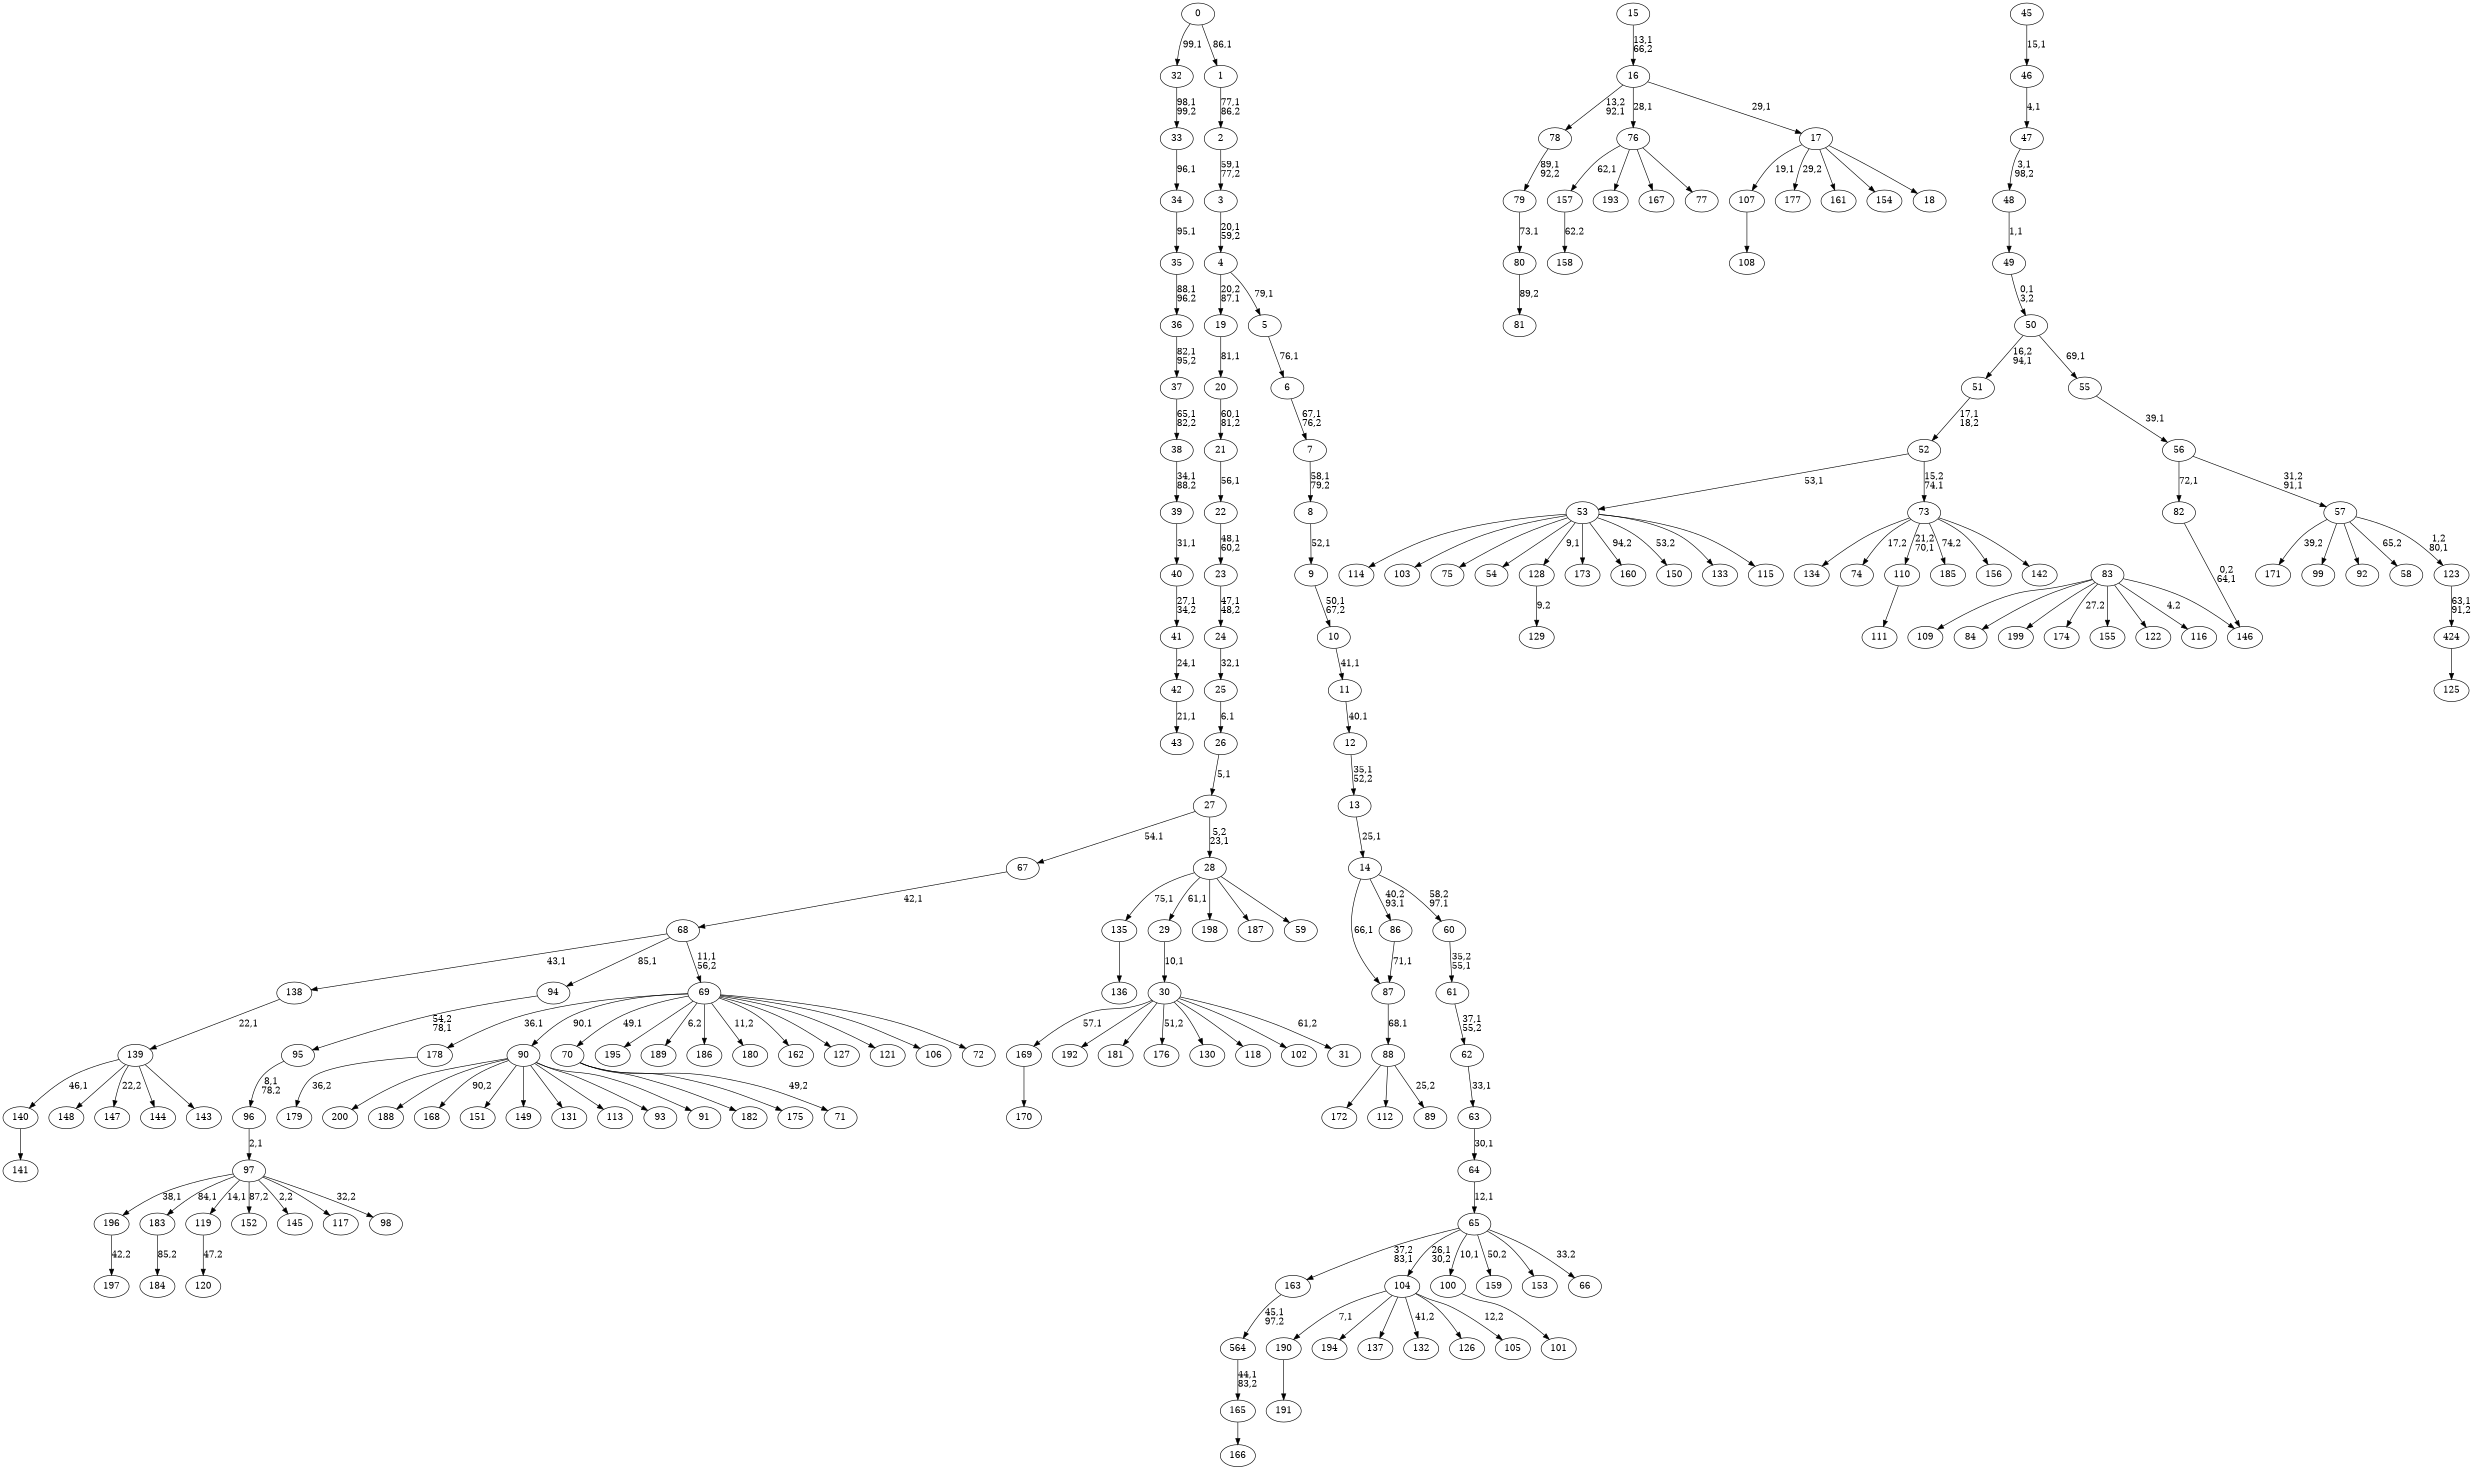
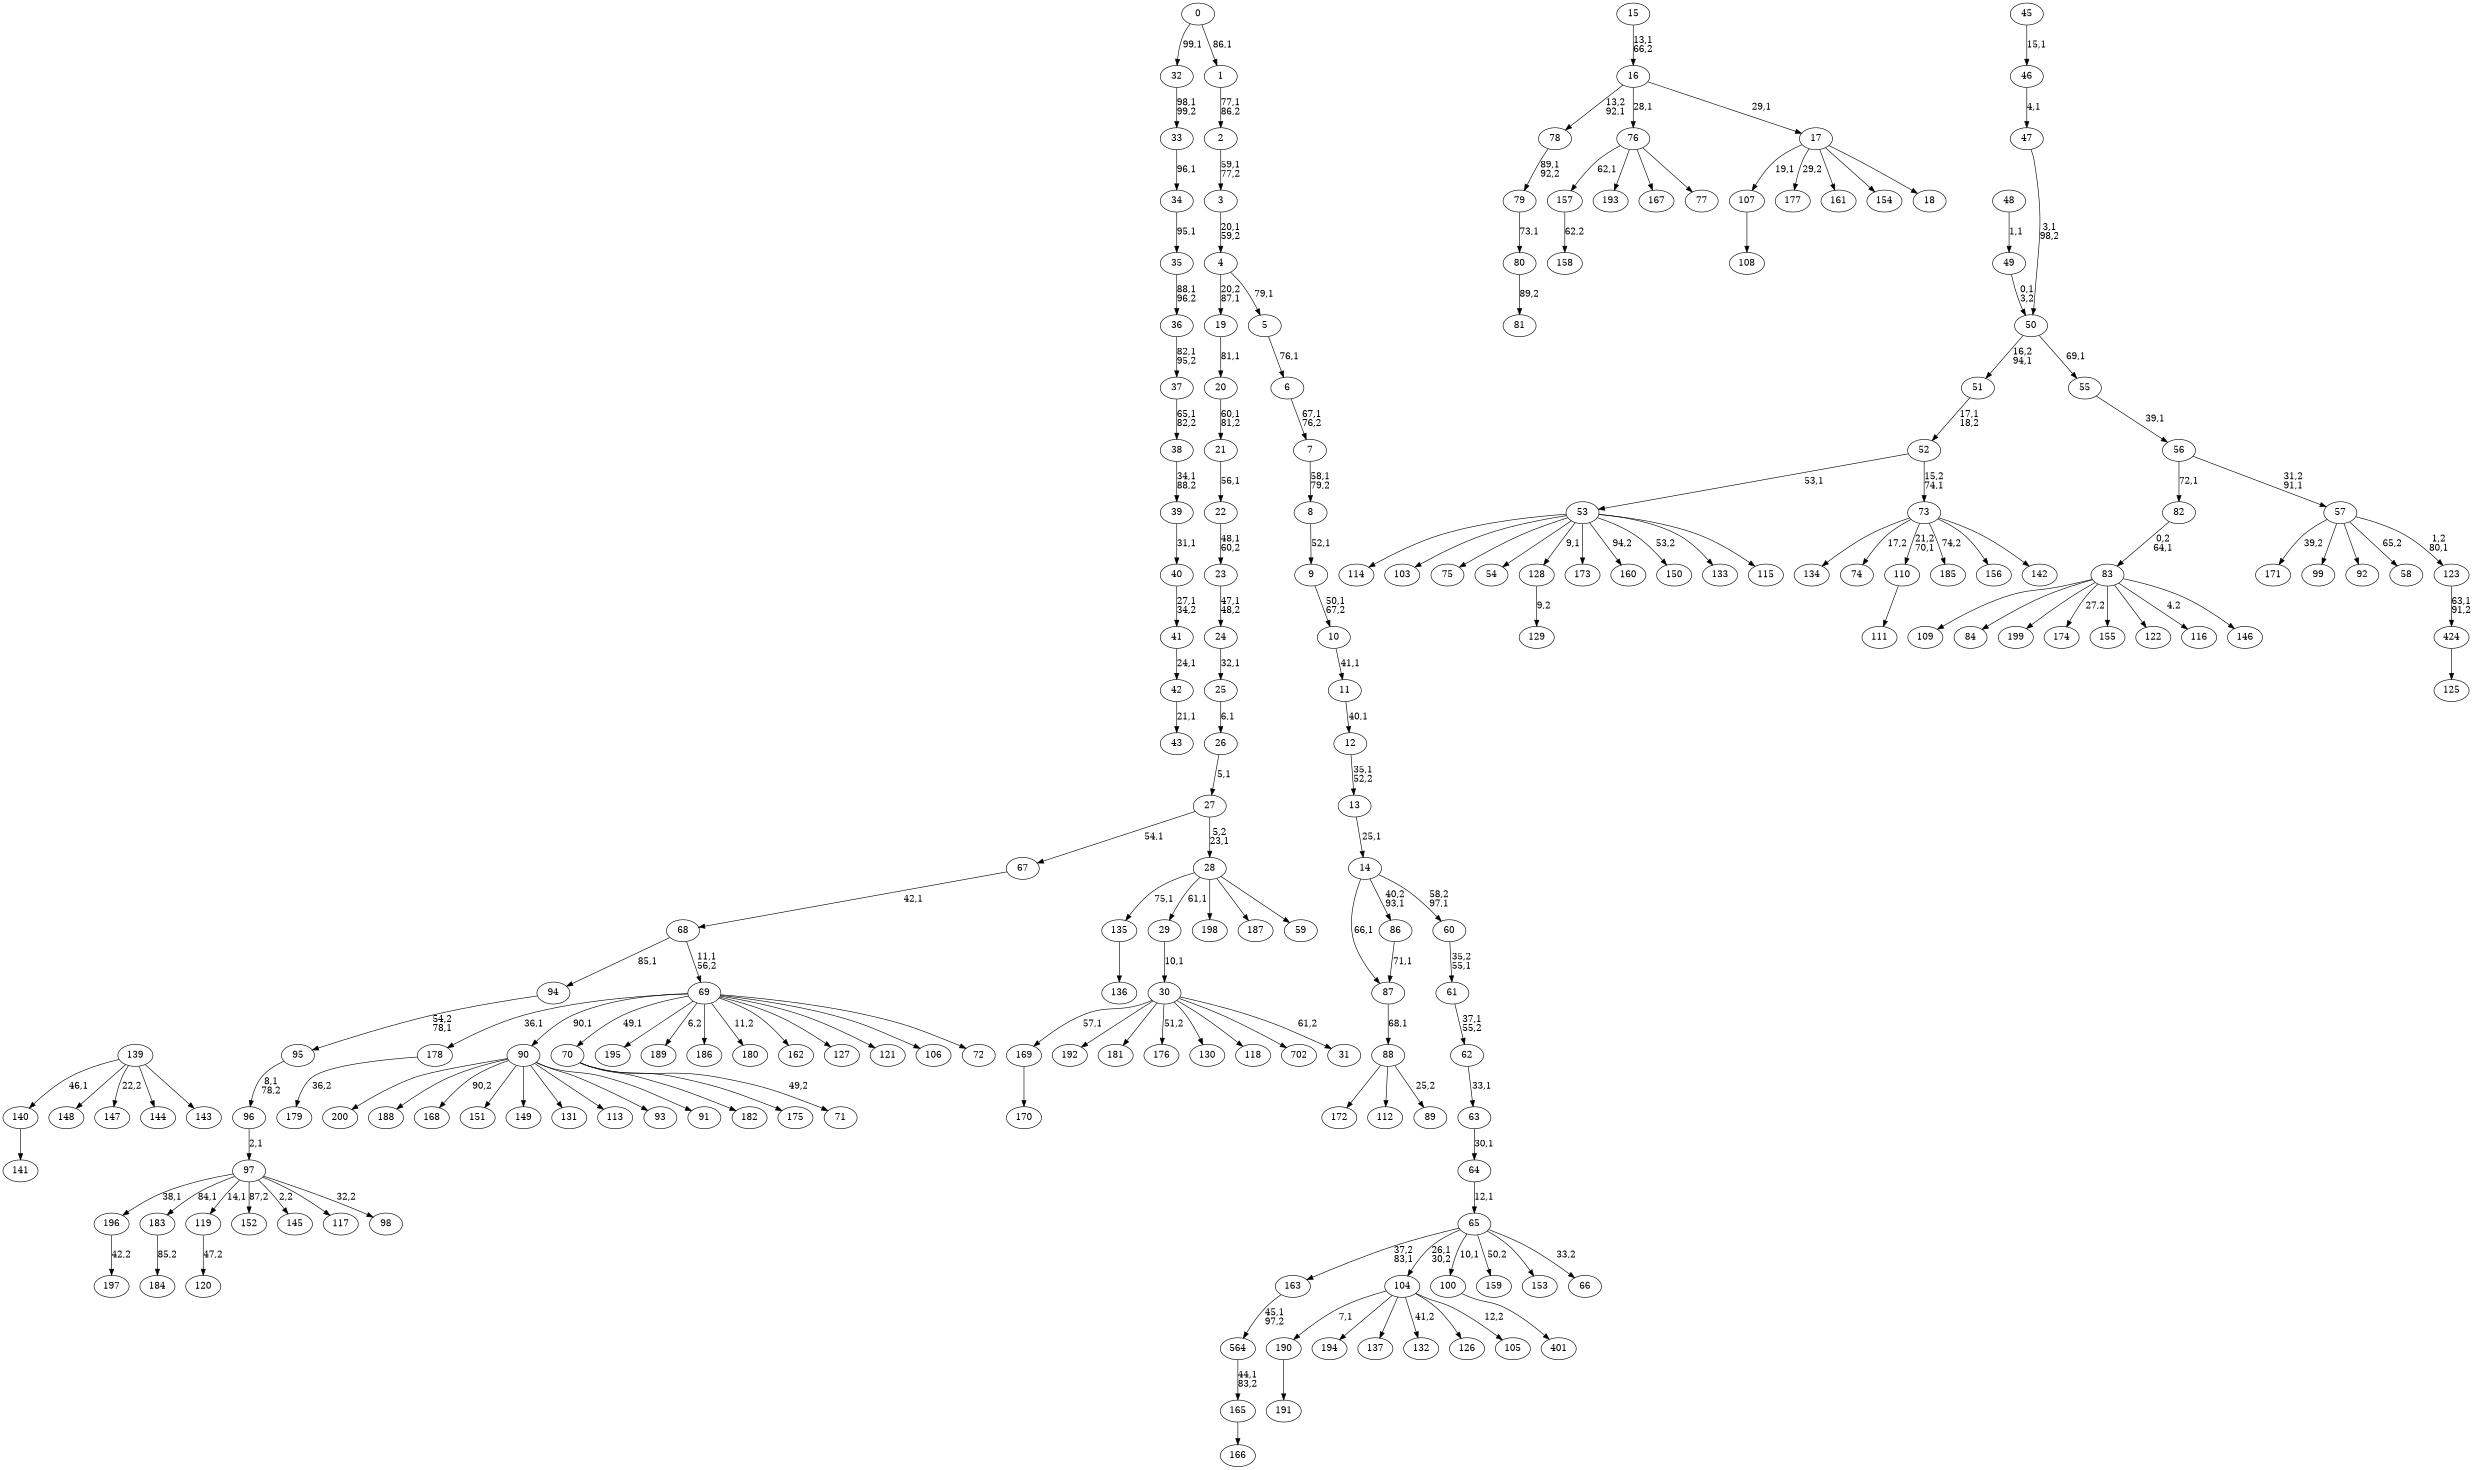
(2013, 166) -> (2040, 229)
(2210, 572) -> (2146, 542)
(294, 993) -> none
(1299, 1055) -> (1299, 1055)
(1559, 1349) -> (1559, 1349)
